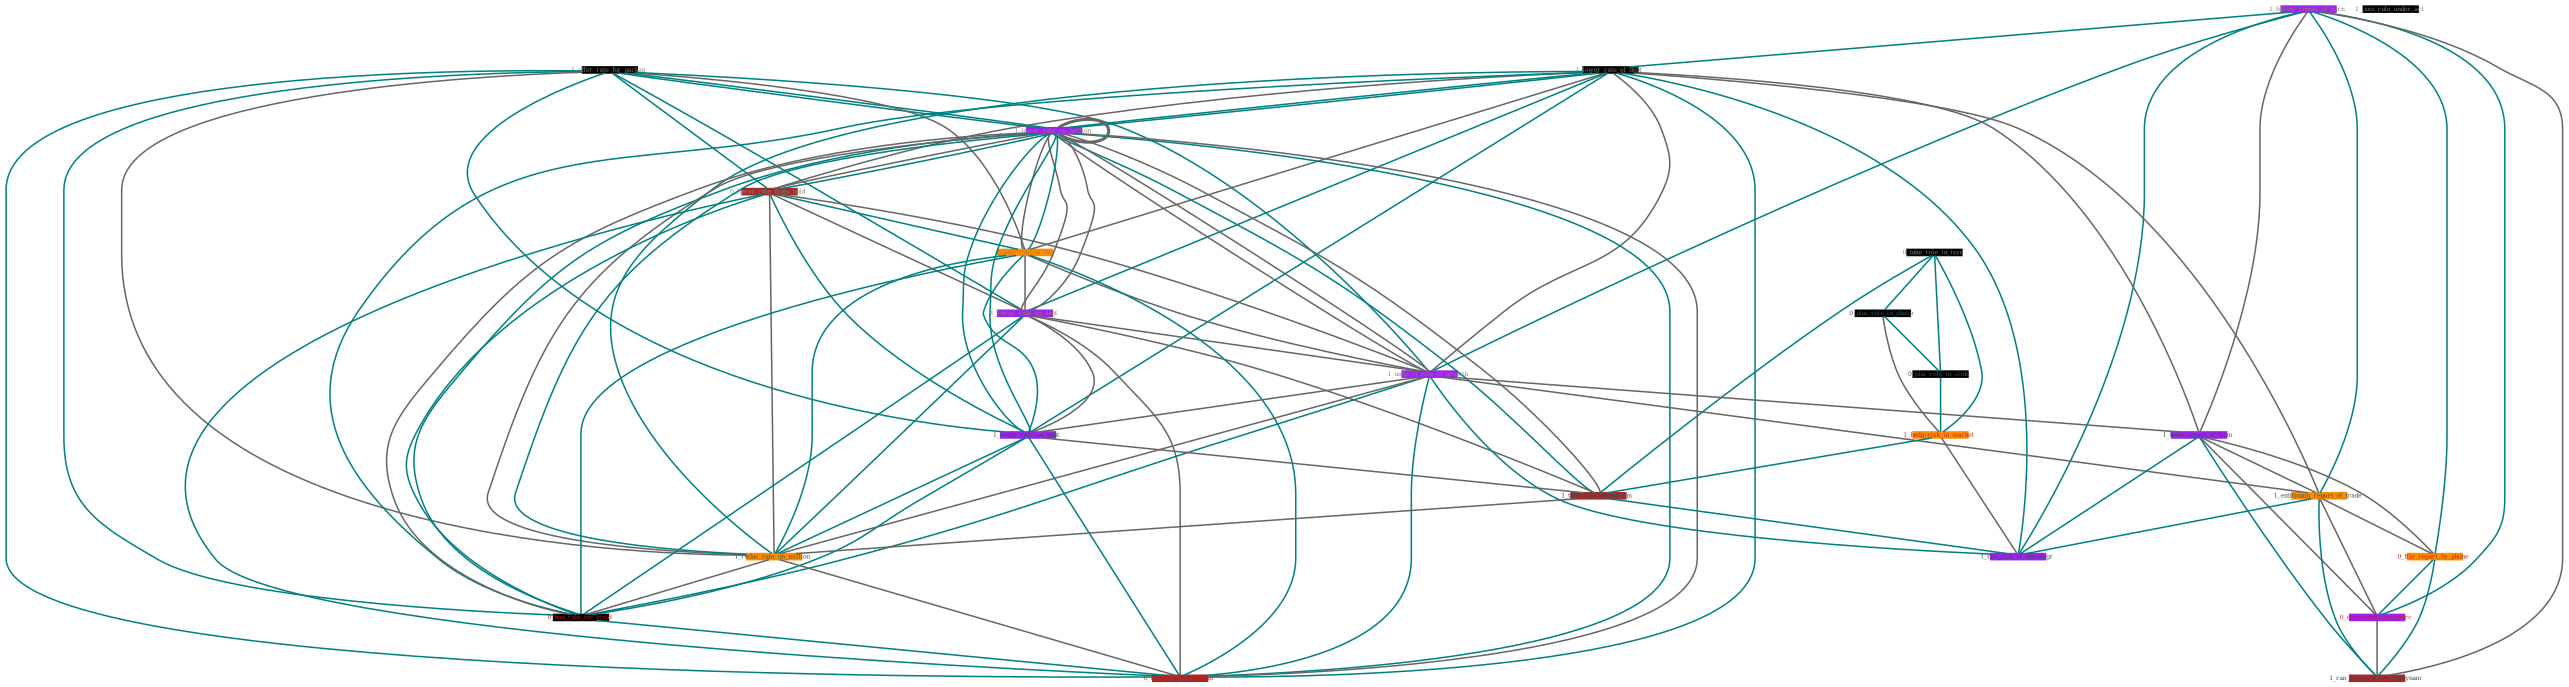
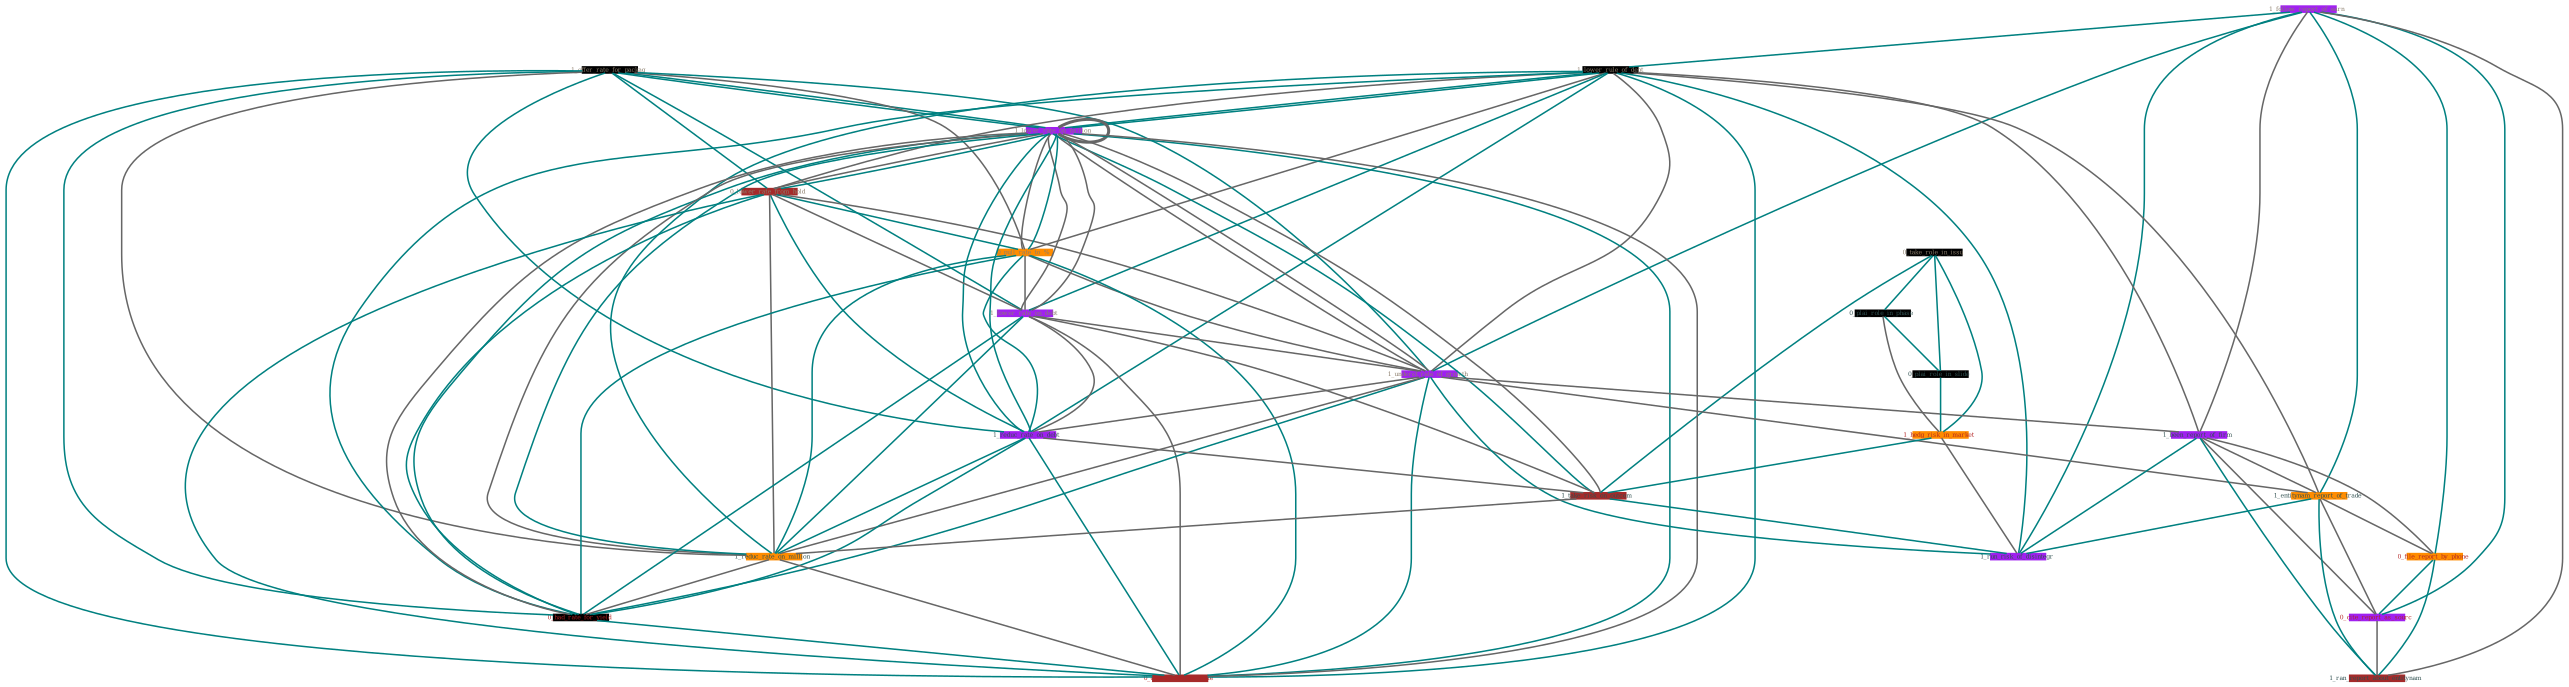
(2391, 9) -> none
(1611, 70) -> (1611, 70)
